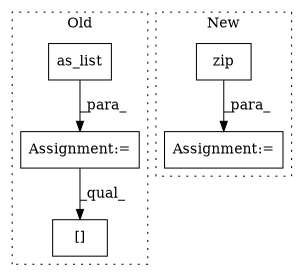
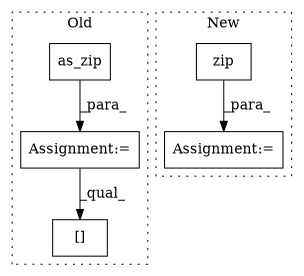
(80, 62) -> (80, 62)
